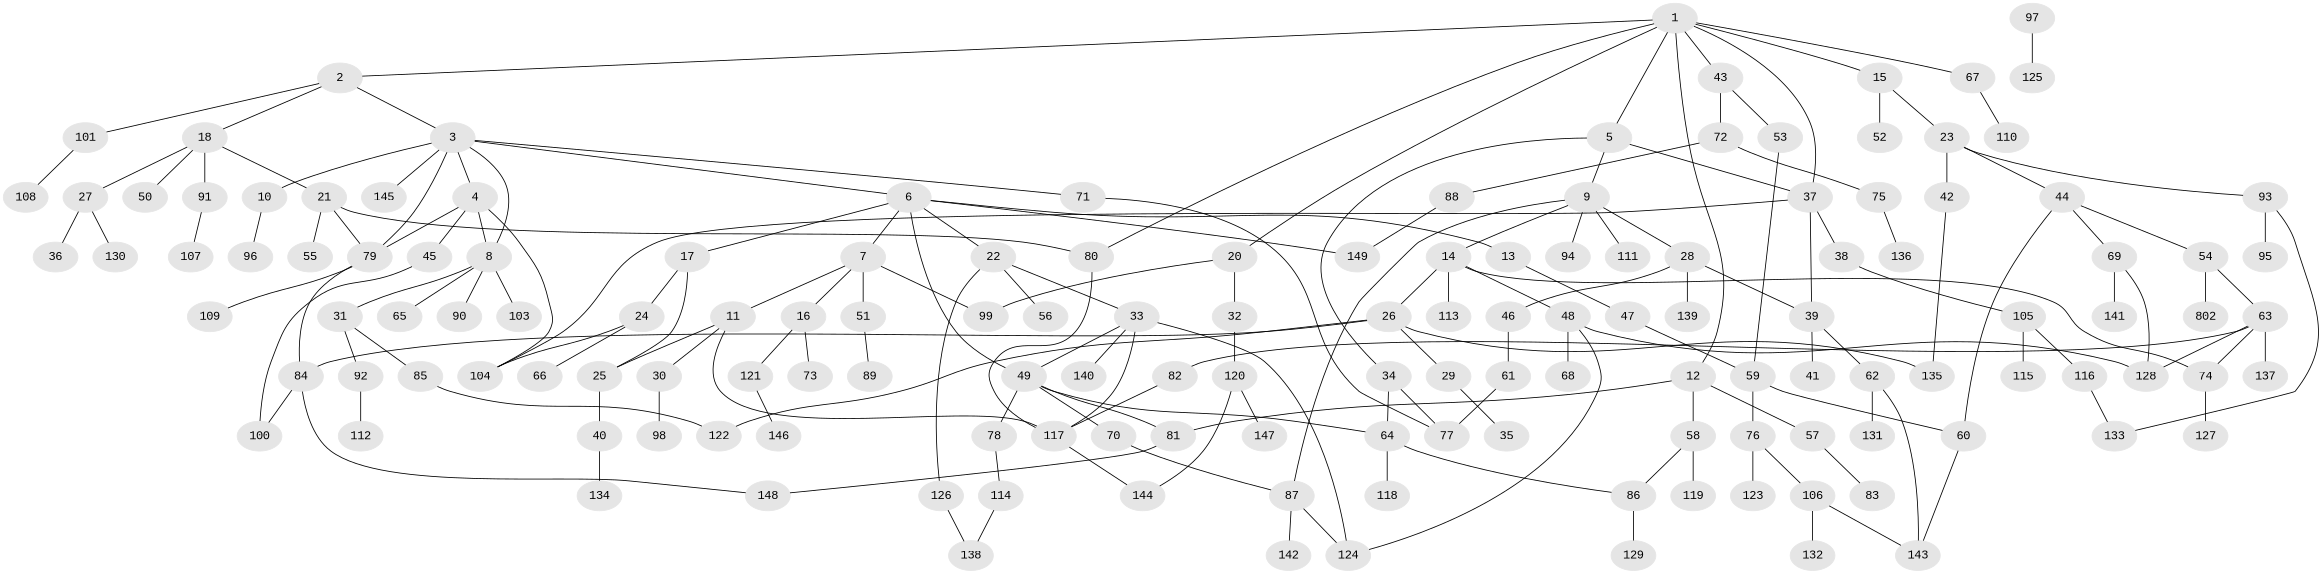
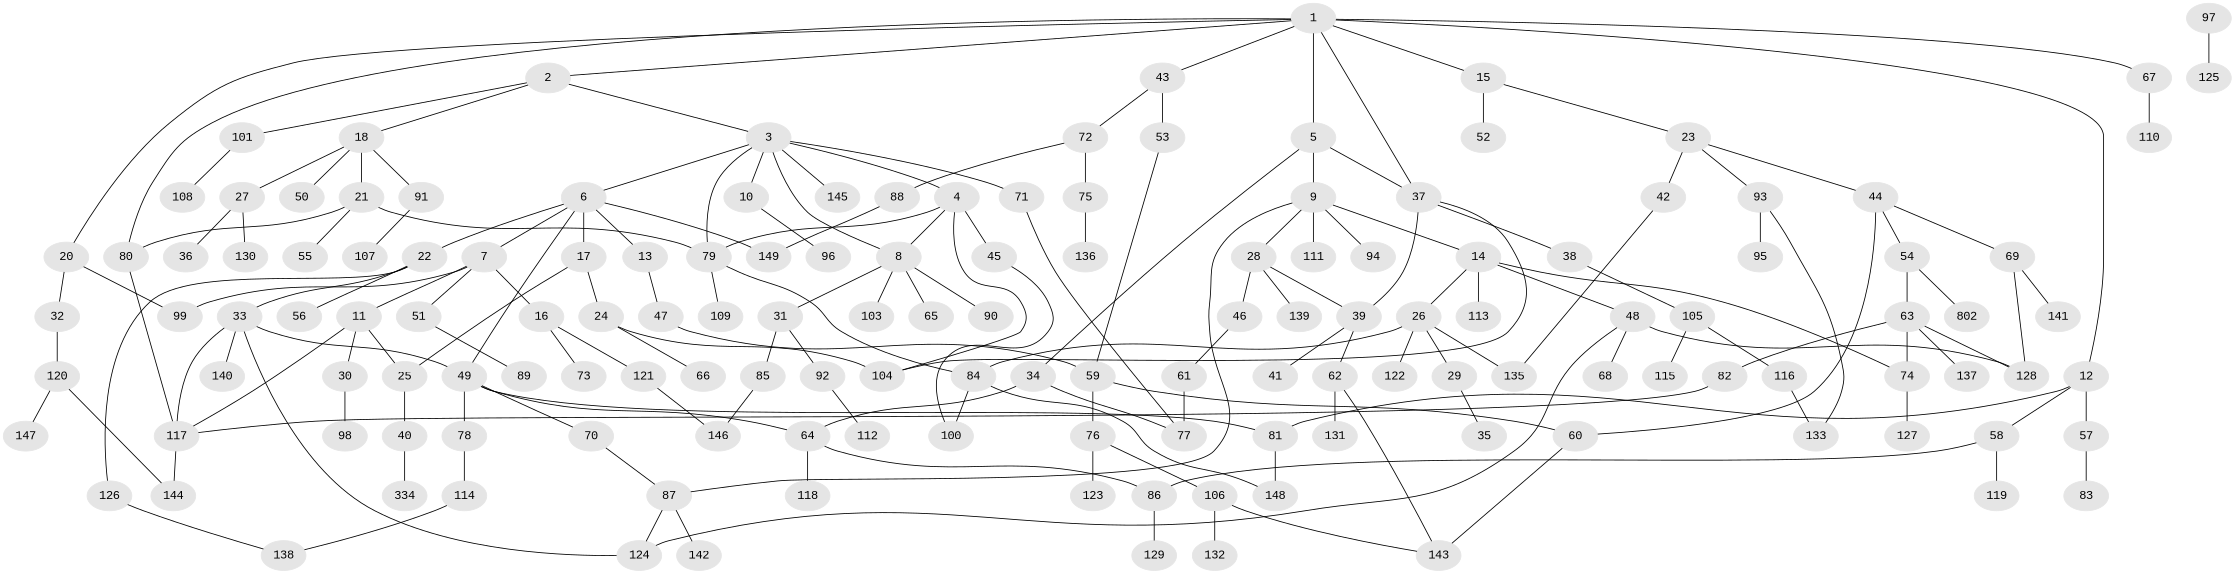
(570, 406) -> (740, 406)
(599, 496) -> (405, 496)
